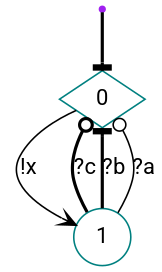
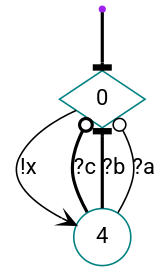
(102, 237) -> (102, 237)
